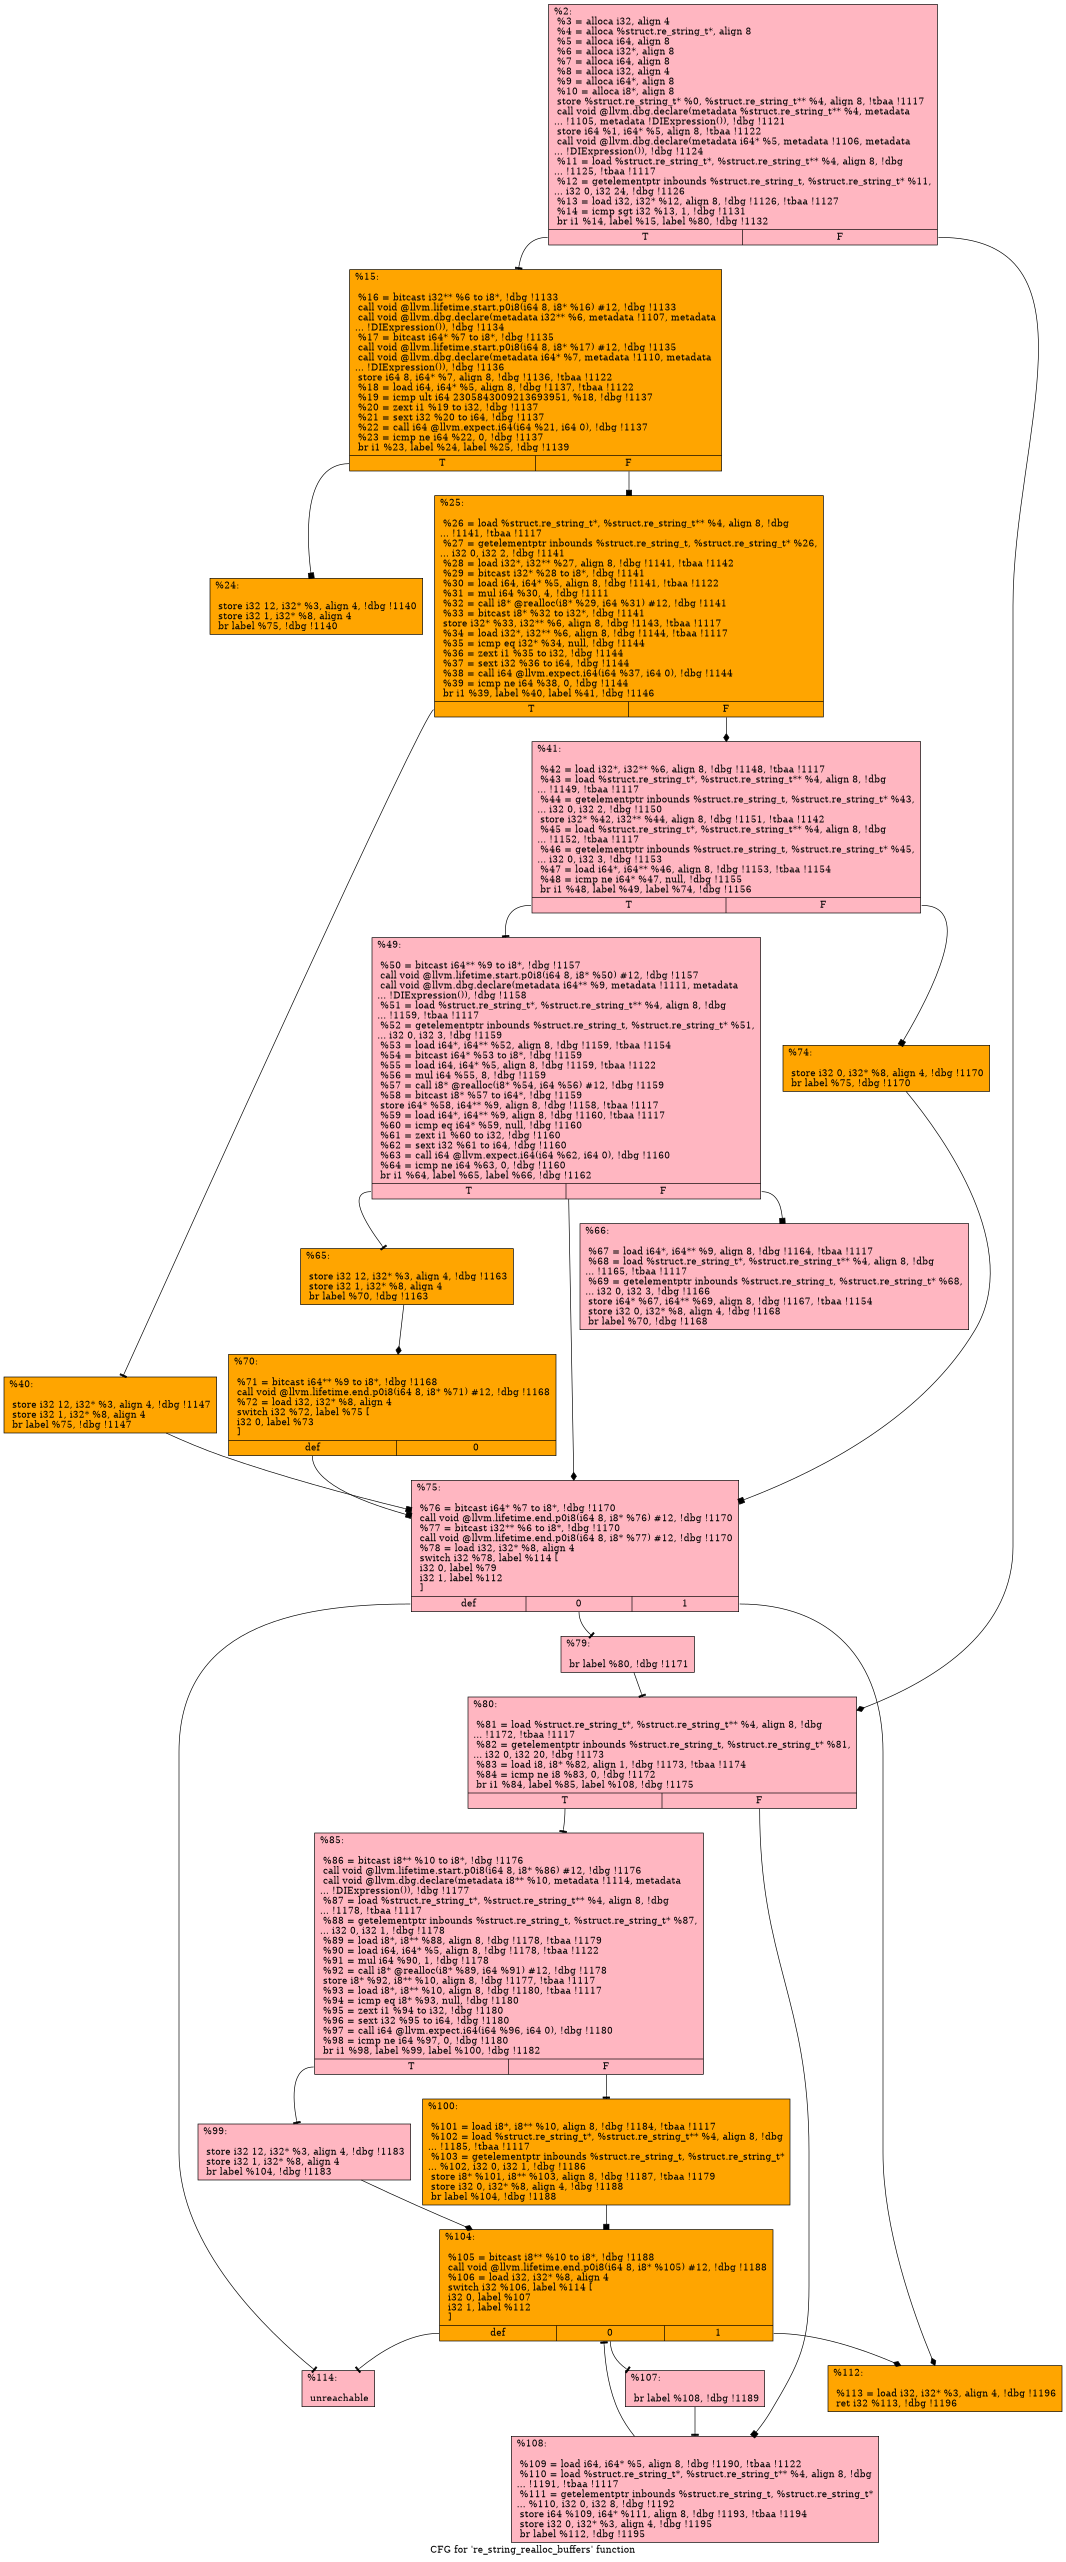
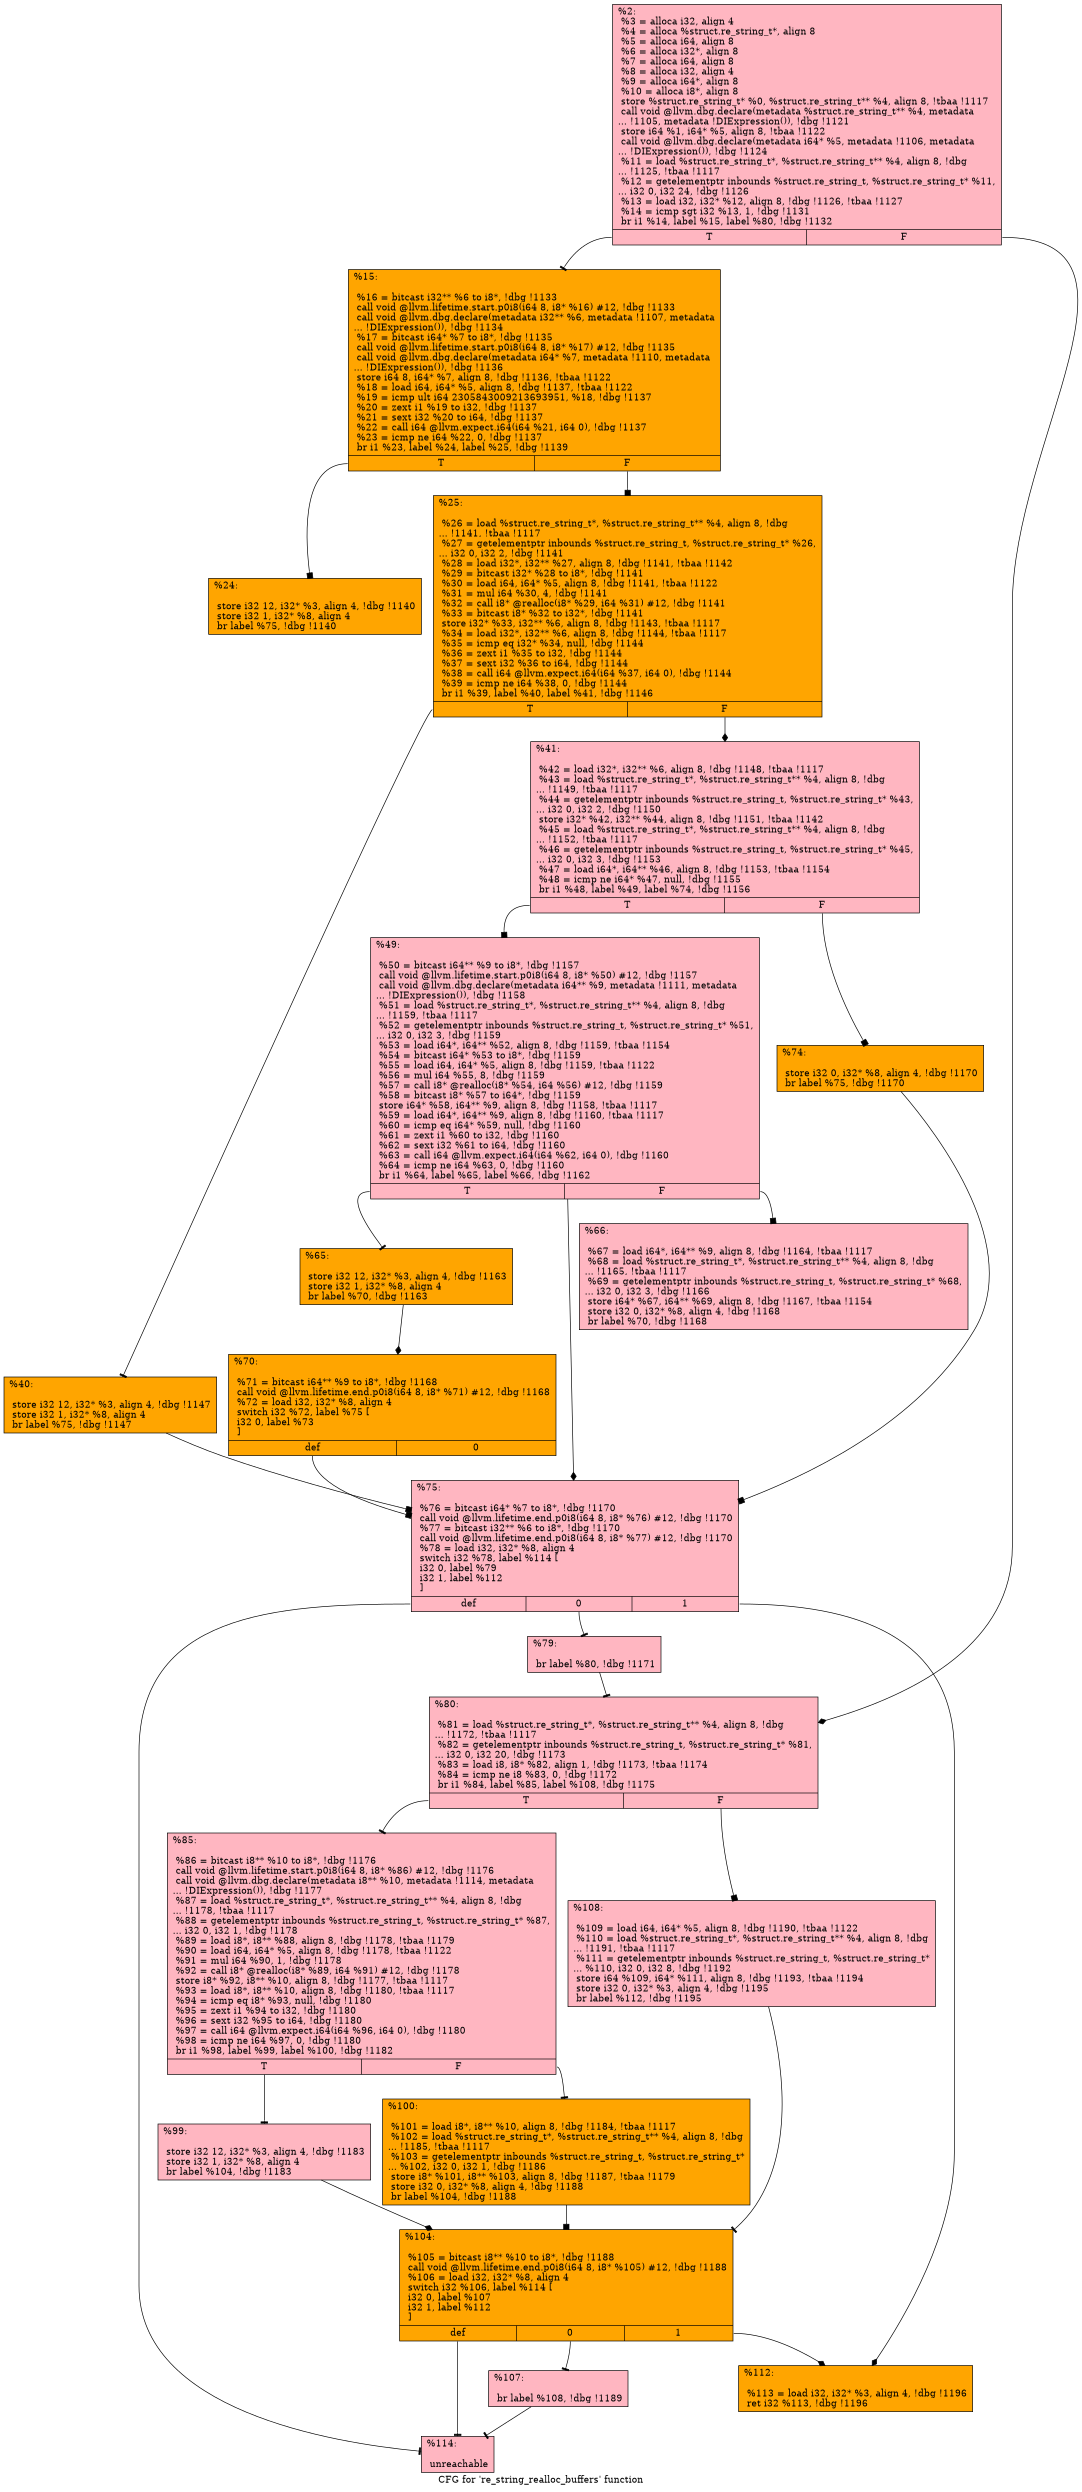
(525, 594) -> (523, 594)
(511, 913) -> (511, 912)
(695, 2420) -> (509, 2421)
